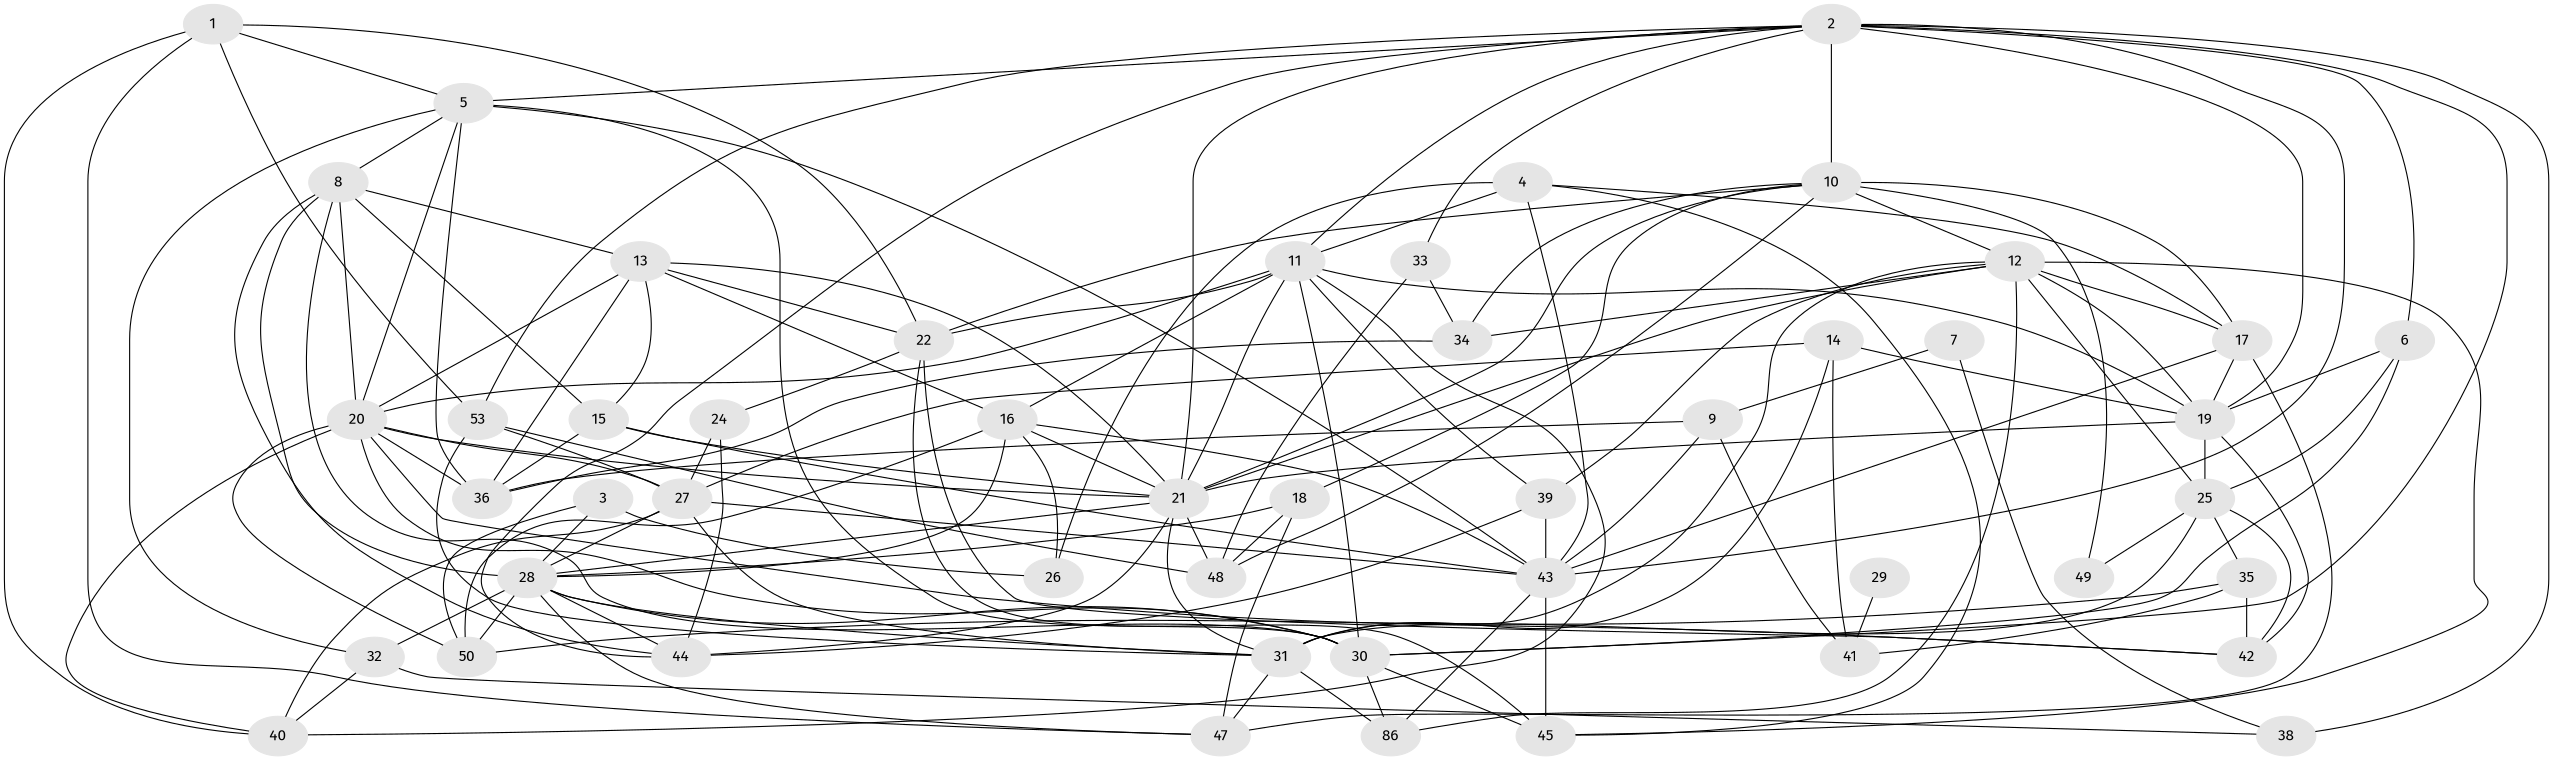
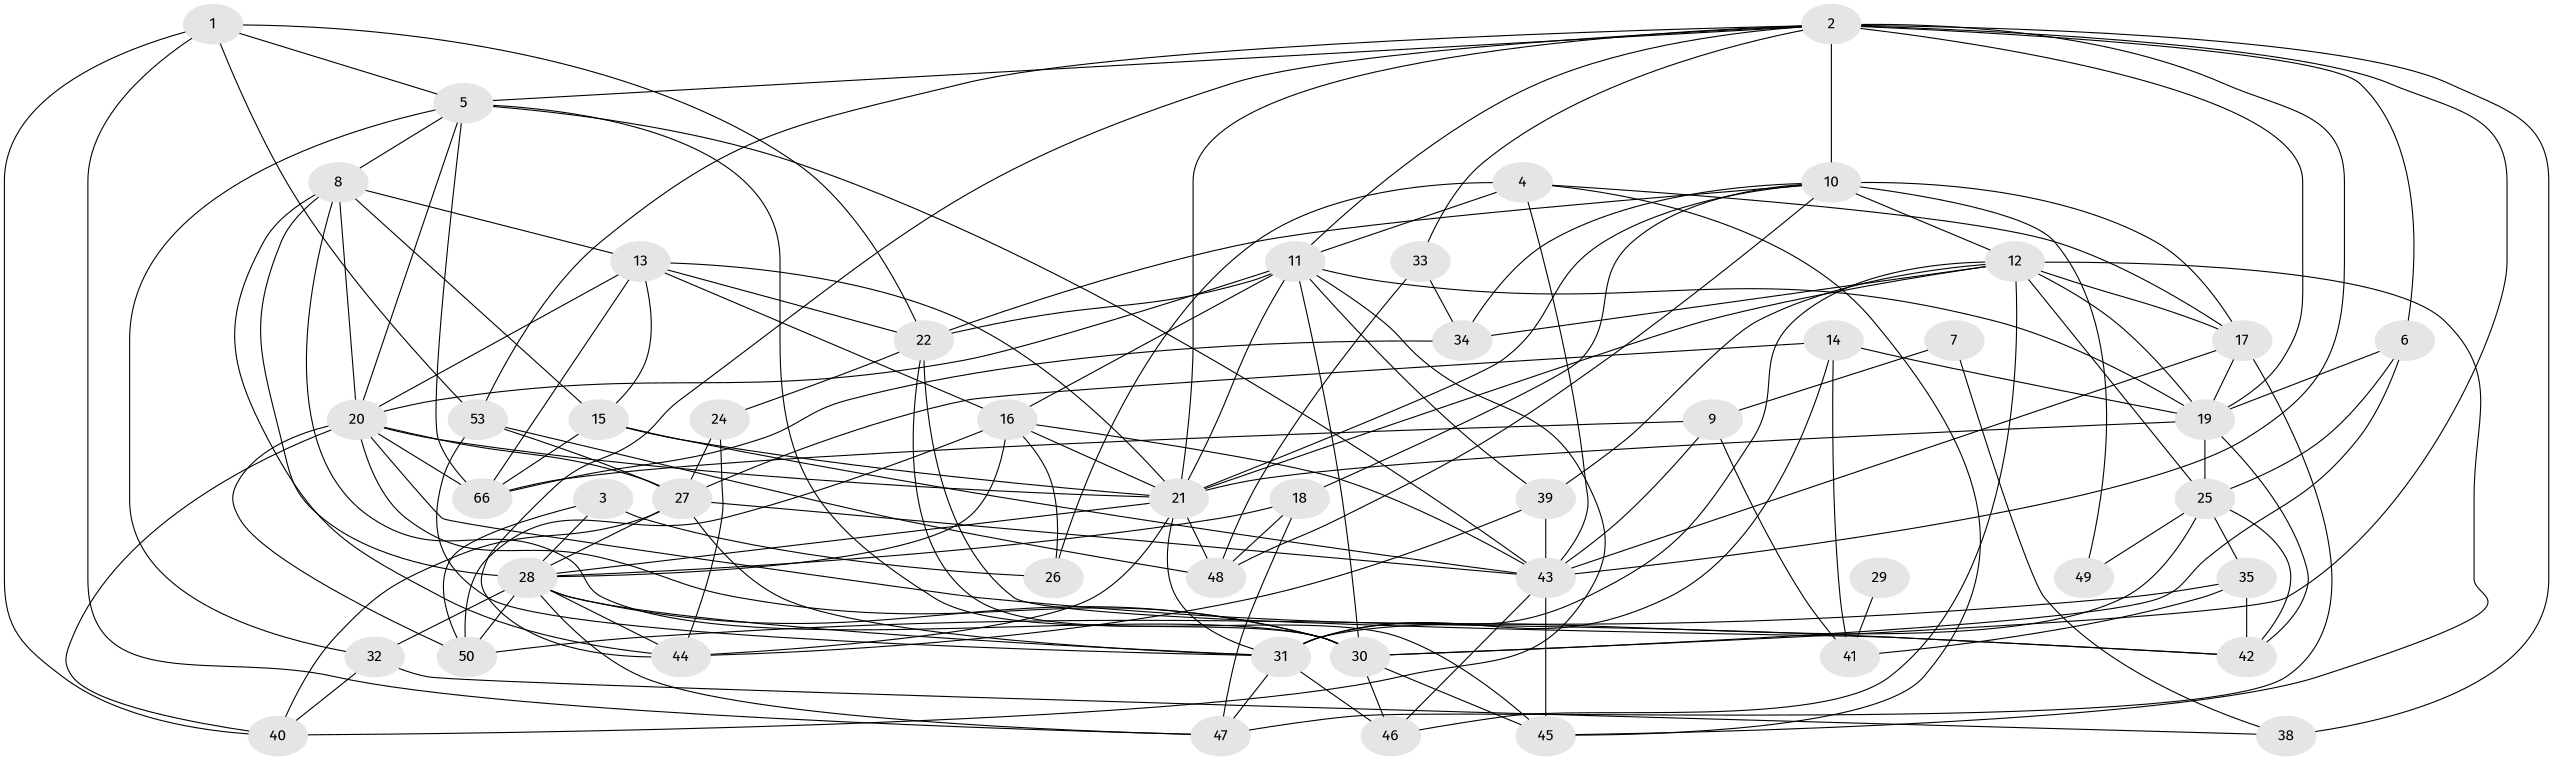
(482, 499) -> (482, 499)
(1391, 736) -> (1391, 736)
